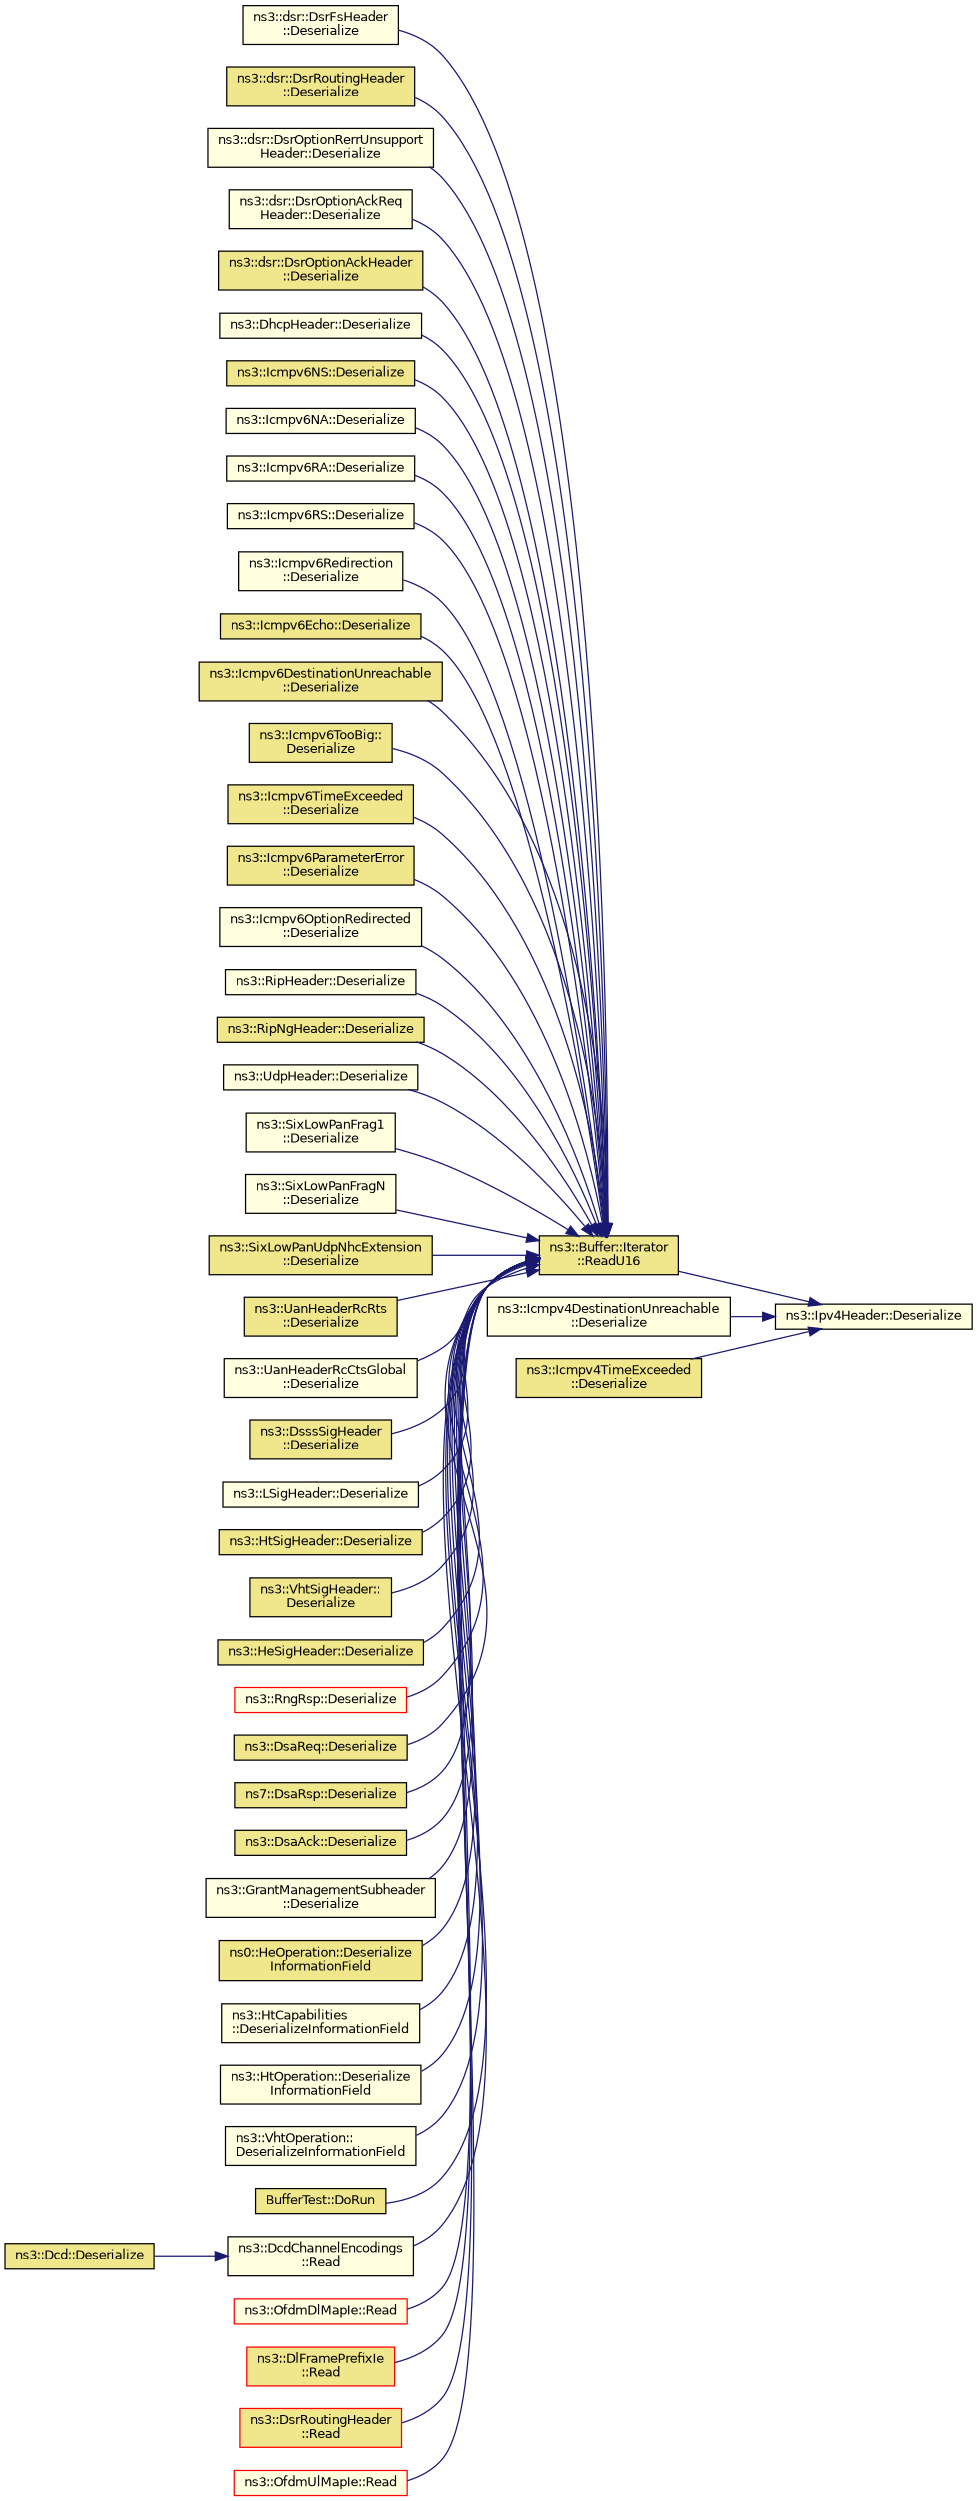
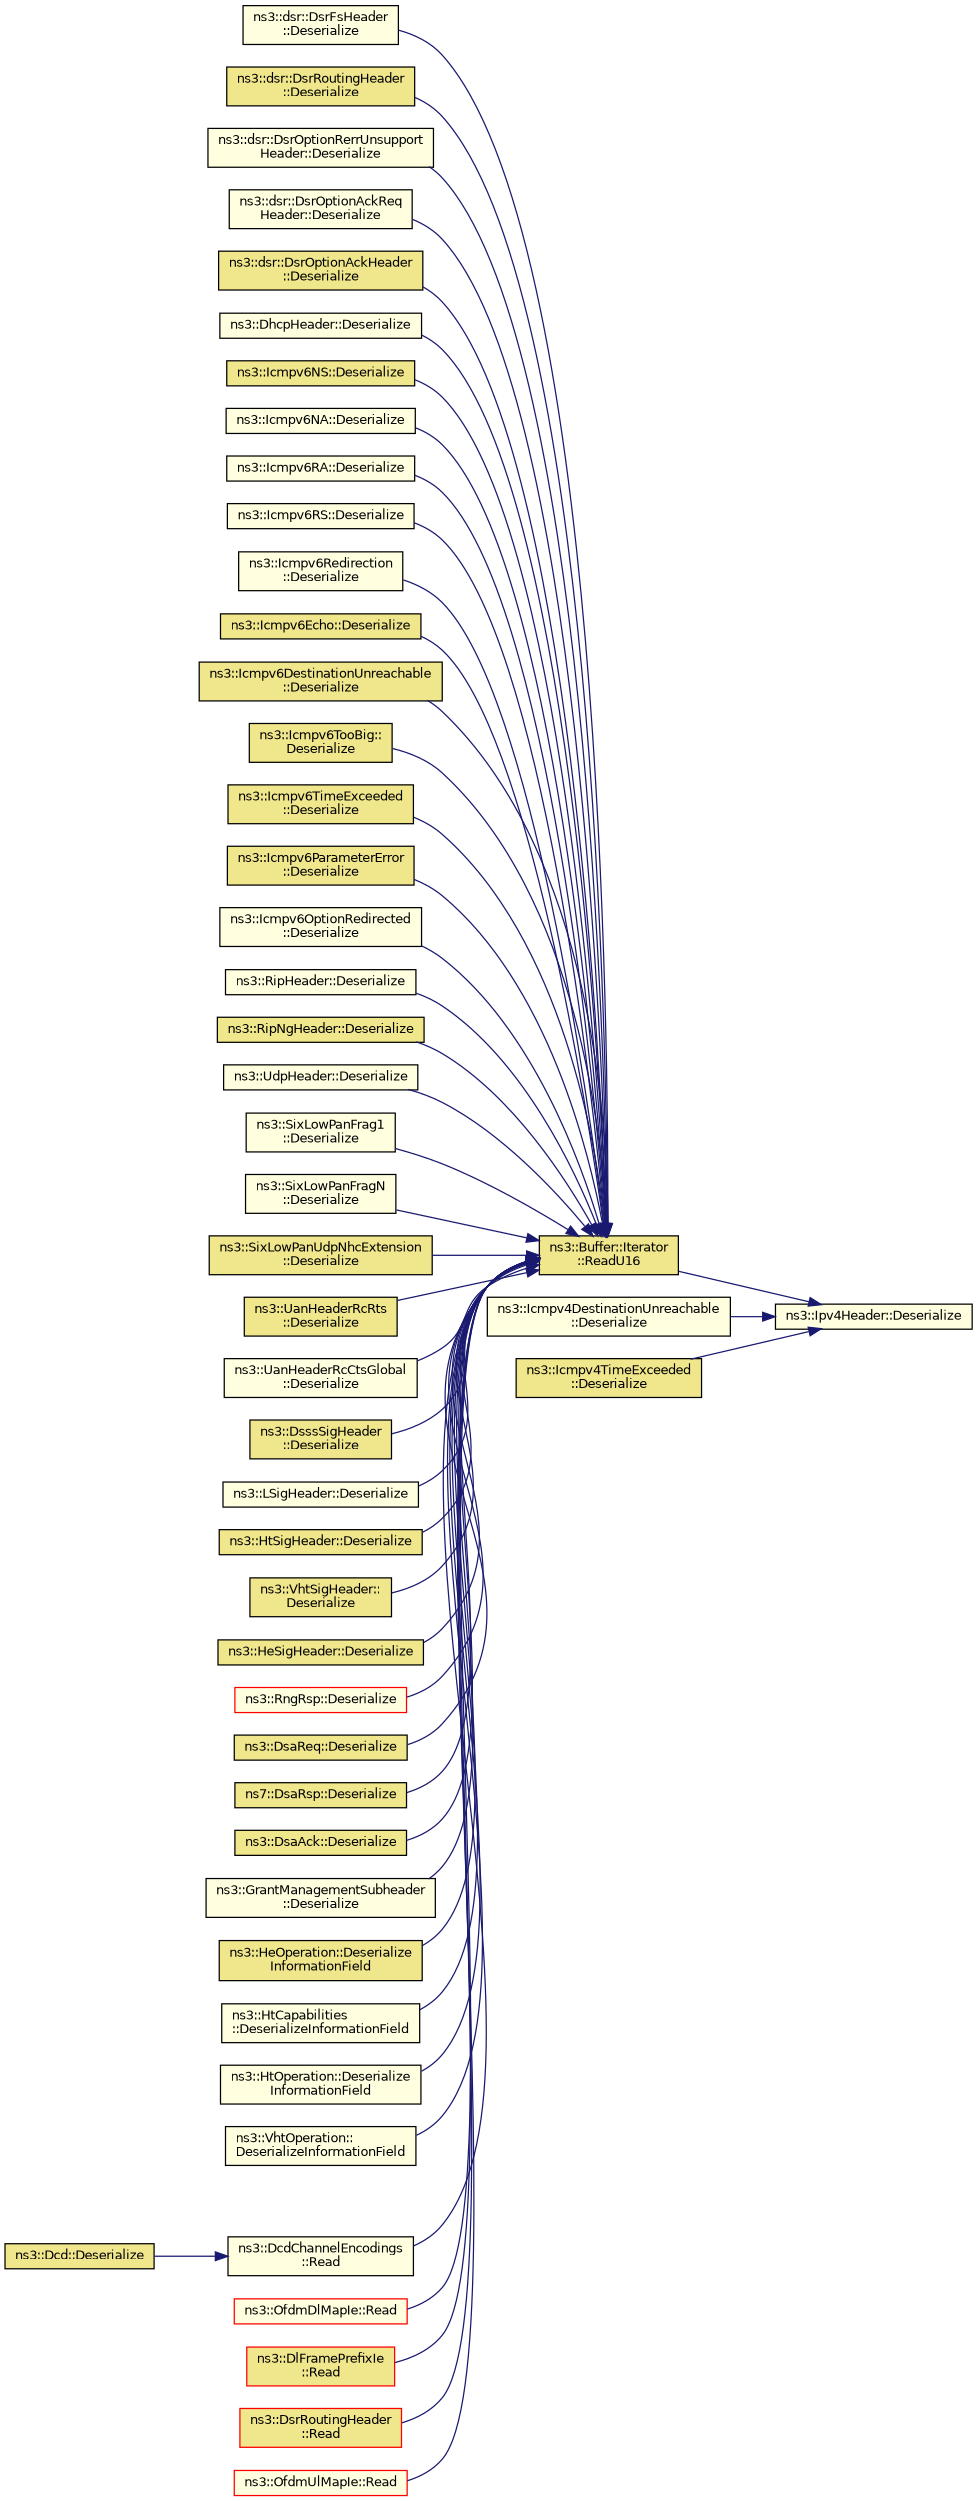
(321, 1961) -> (321, 1961)
(321, 2201) -> none
